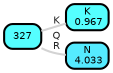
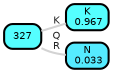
(87, 56) -> (87, 56)
